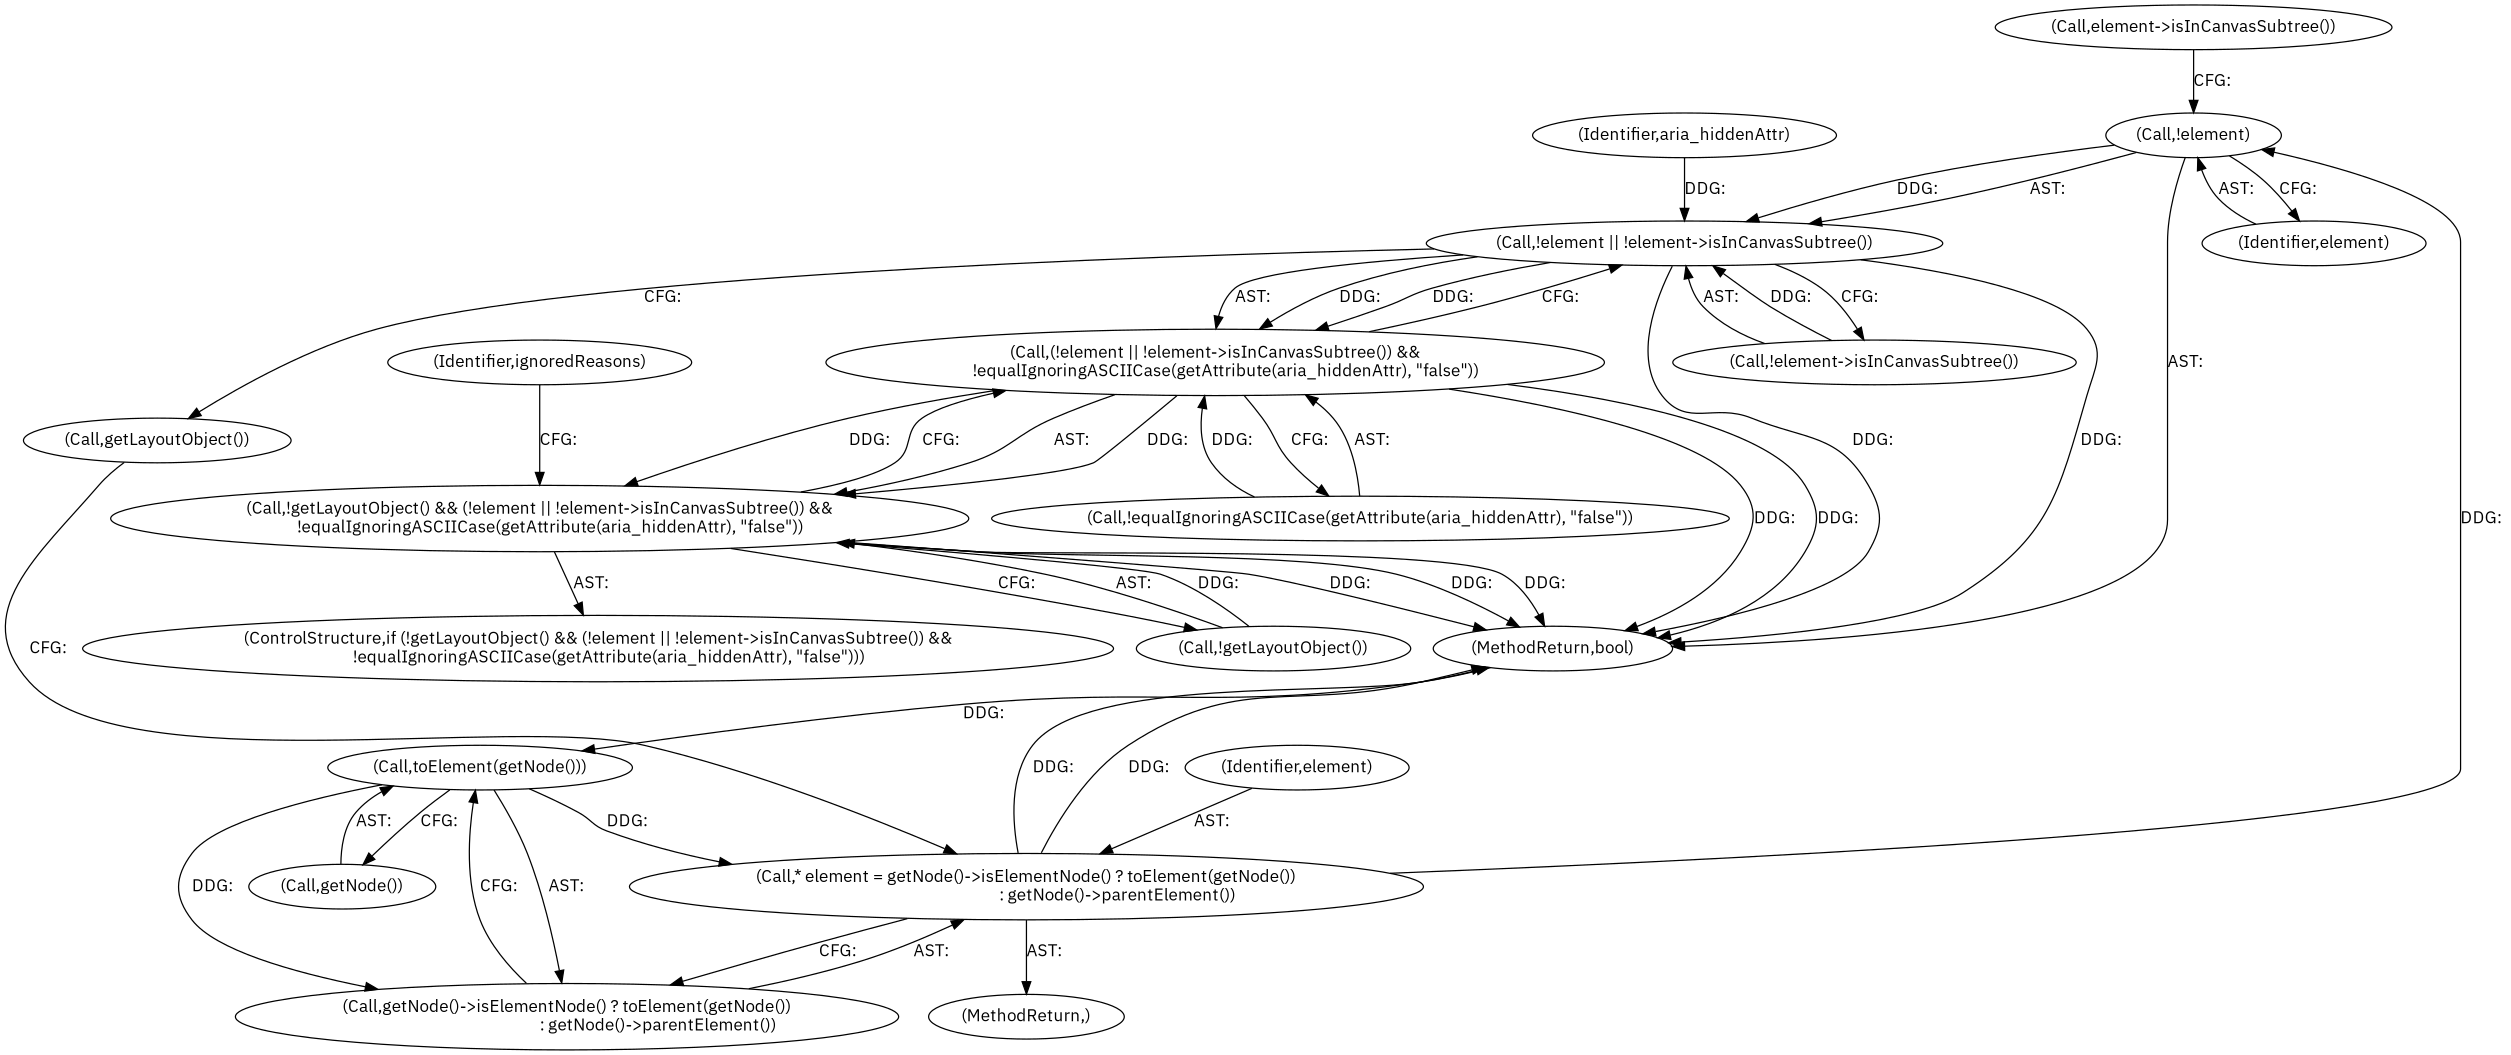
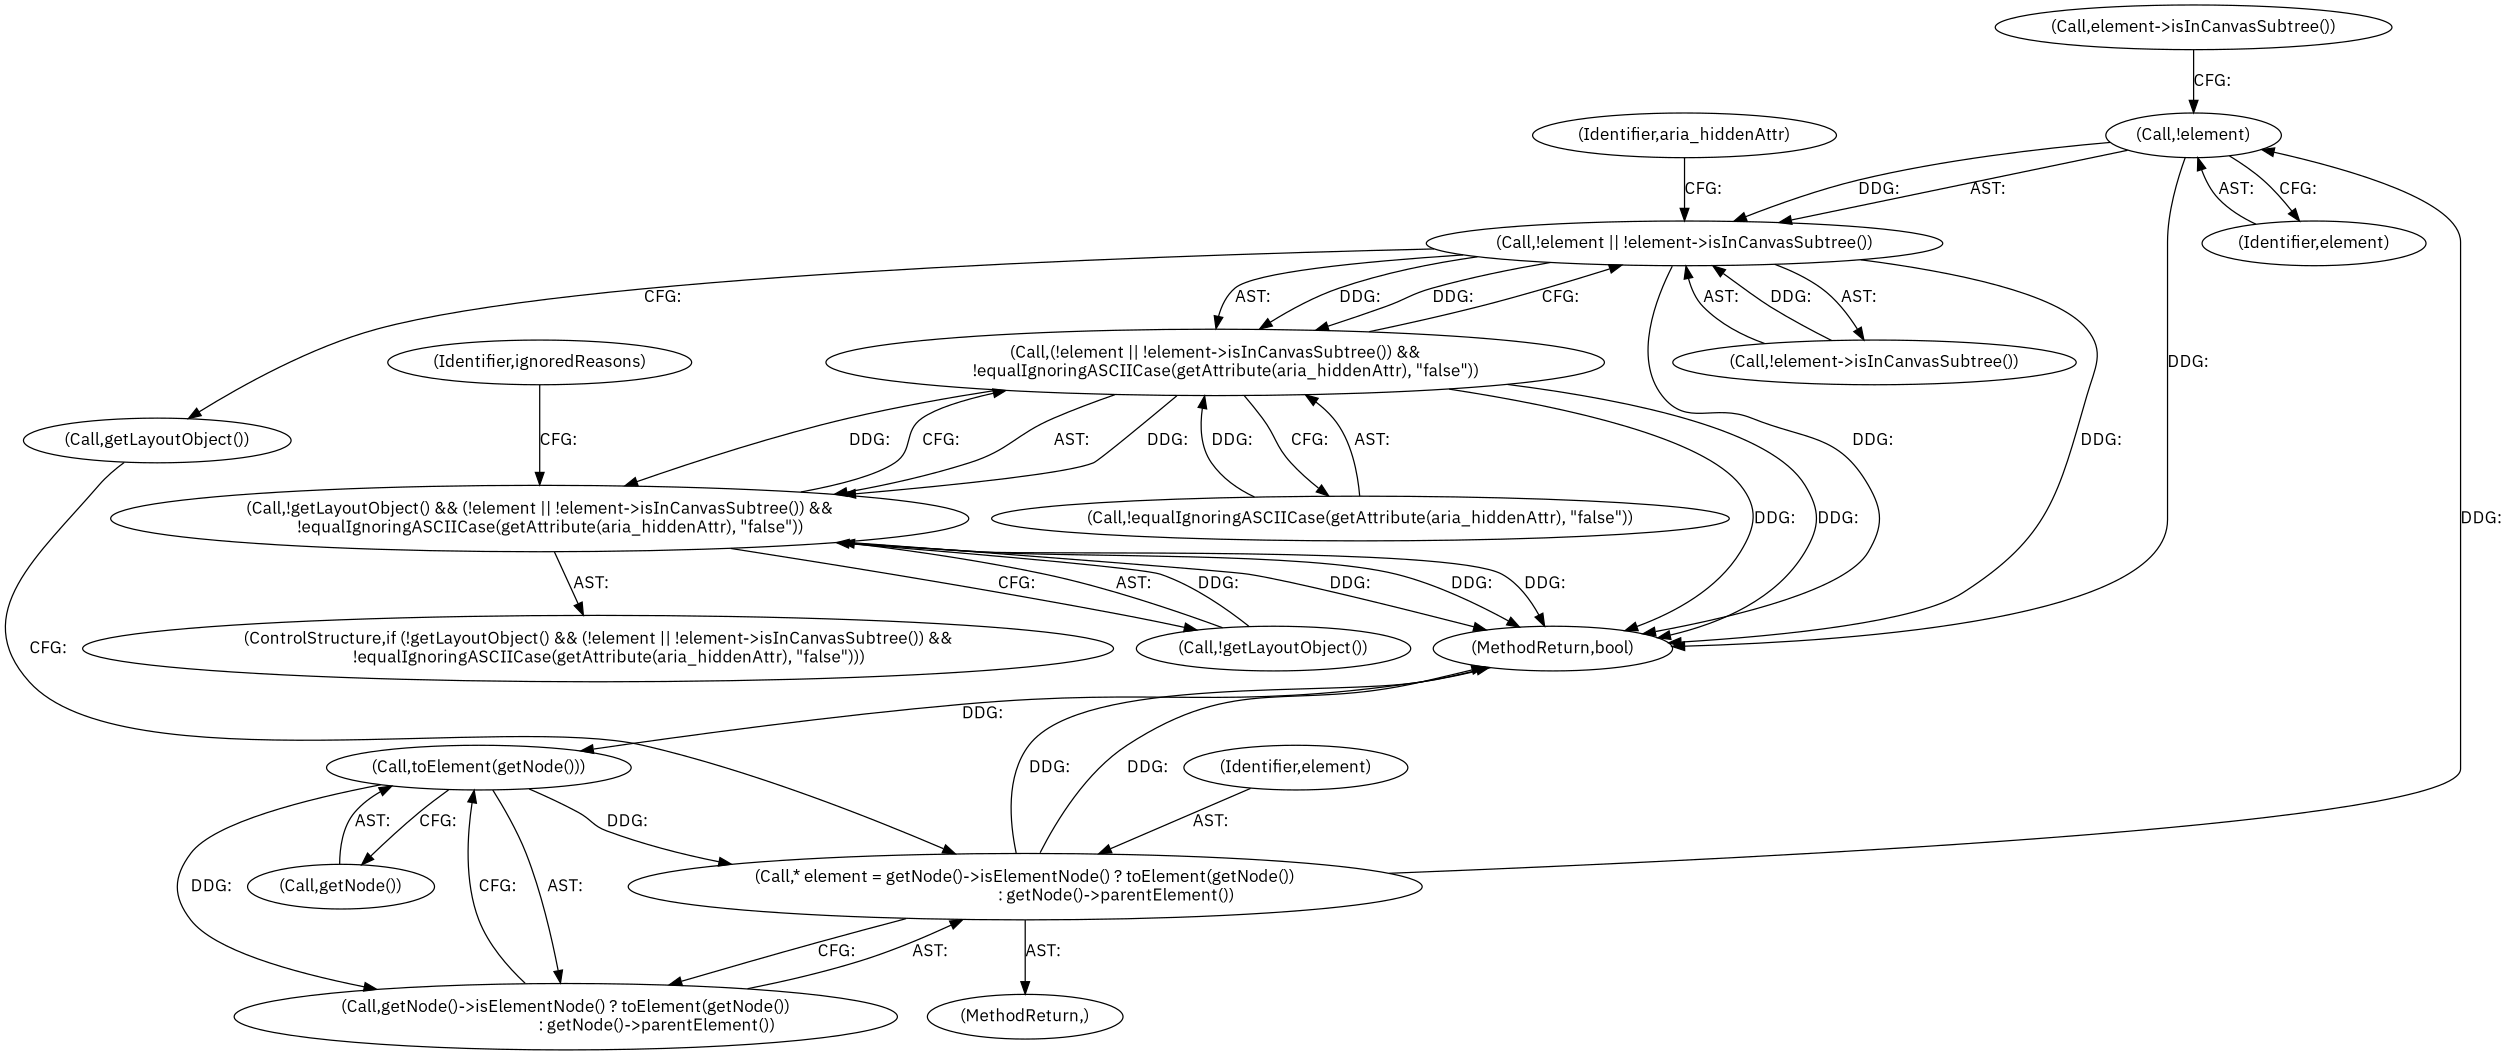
(1708, 189) -> (1706, 189)
(1862, 297) -> (1861, 297)
(2187, 362) -> (2191, 362)
